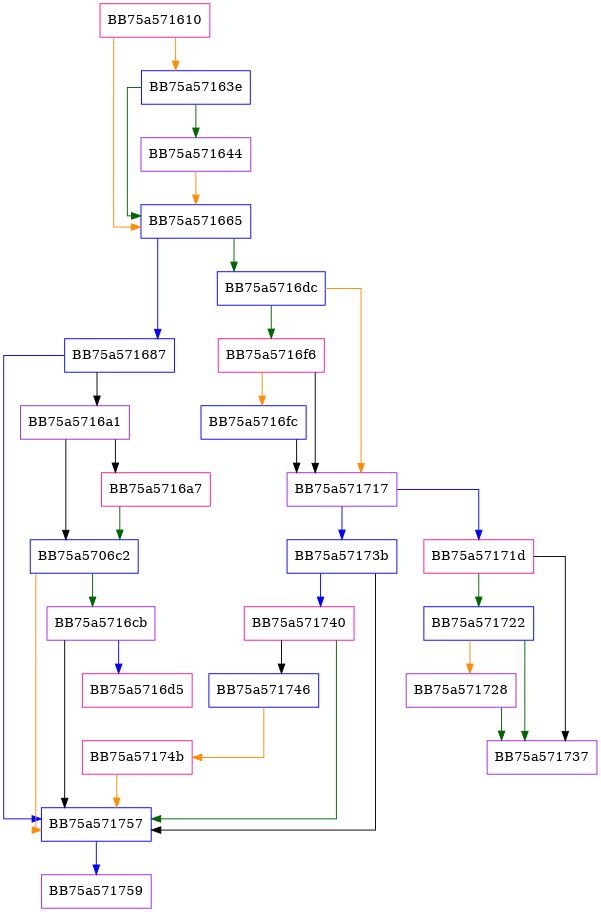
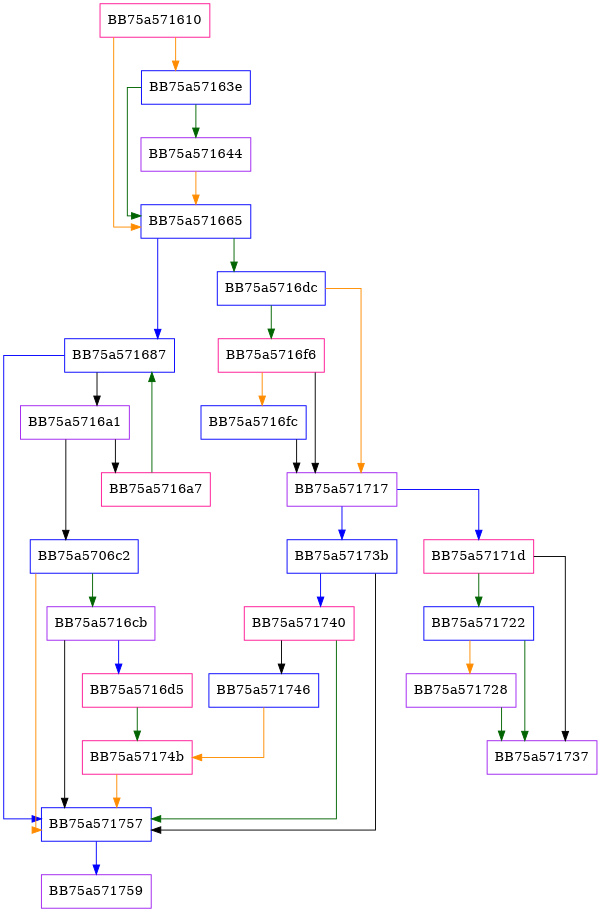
(120, 518) -> (152, 427)
none -> (137, 719)
